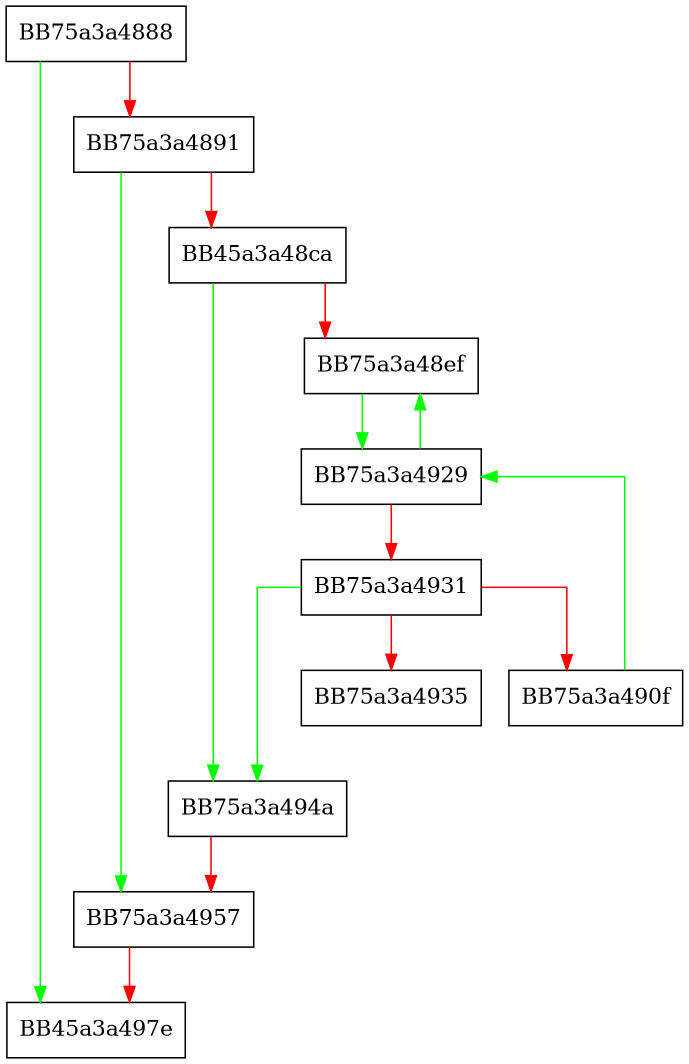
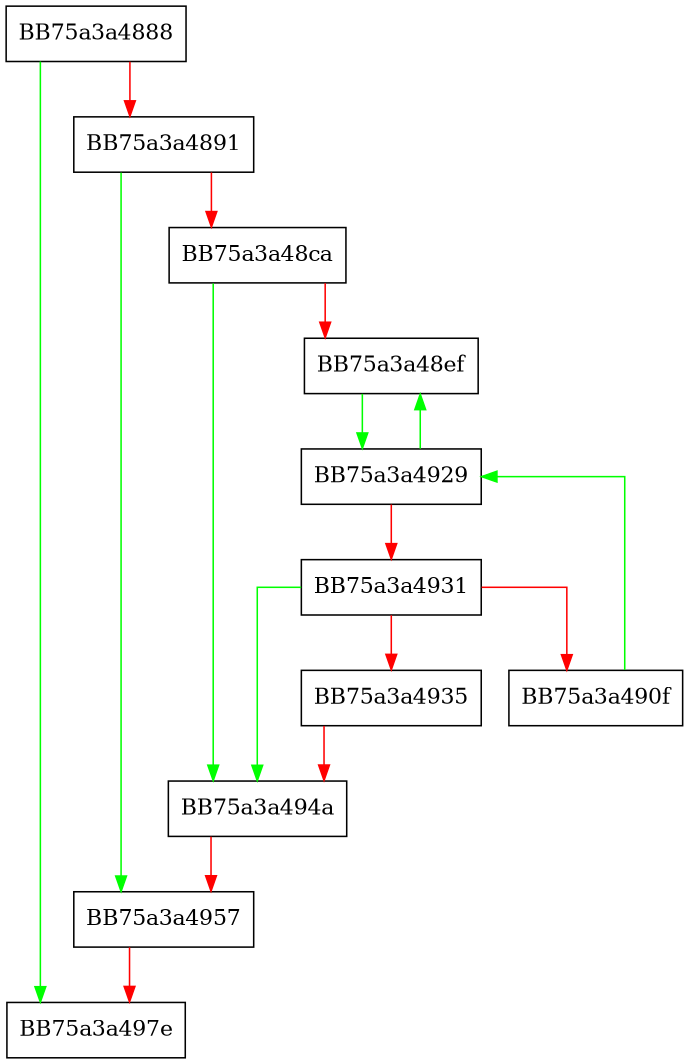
(258, 255) -> (258, 255)
none -> (324, 746)
(96, 1030) -> (96, 1030)
